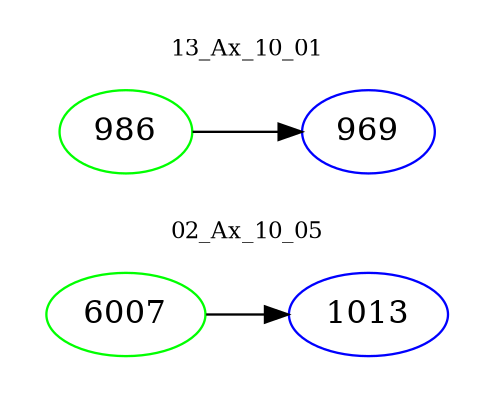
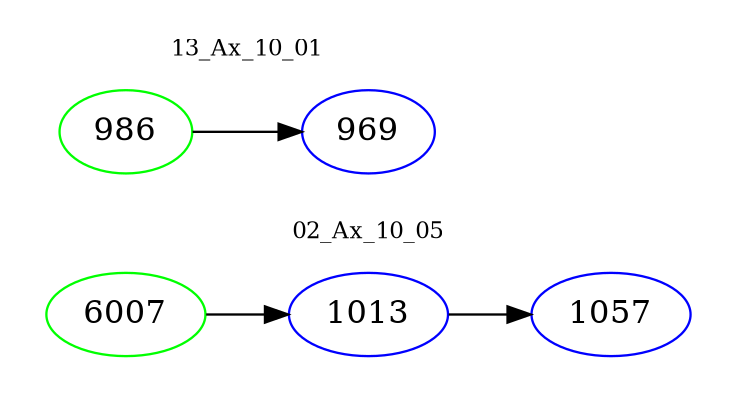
none -> (611, 314)
